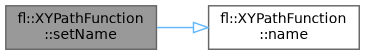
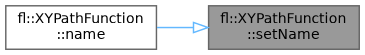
(175, 28) -> (175, 28)
